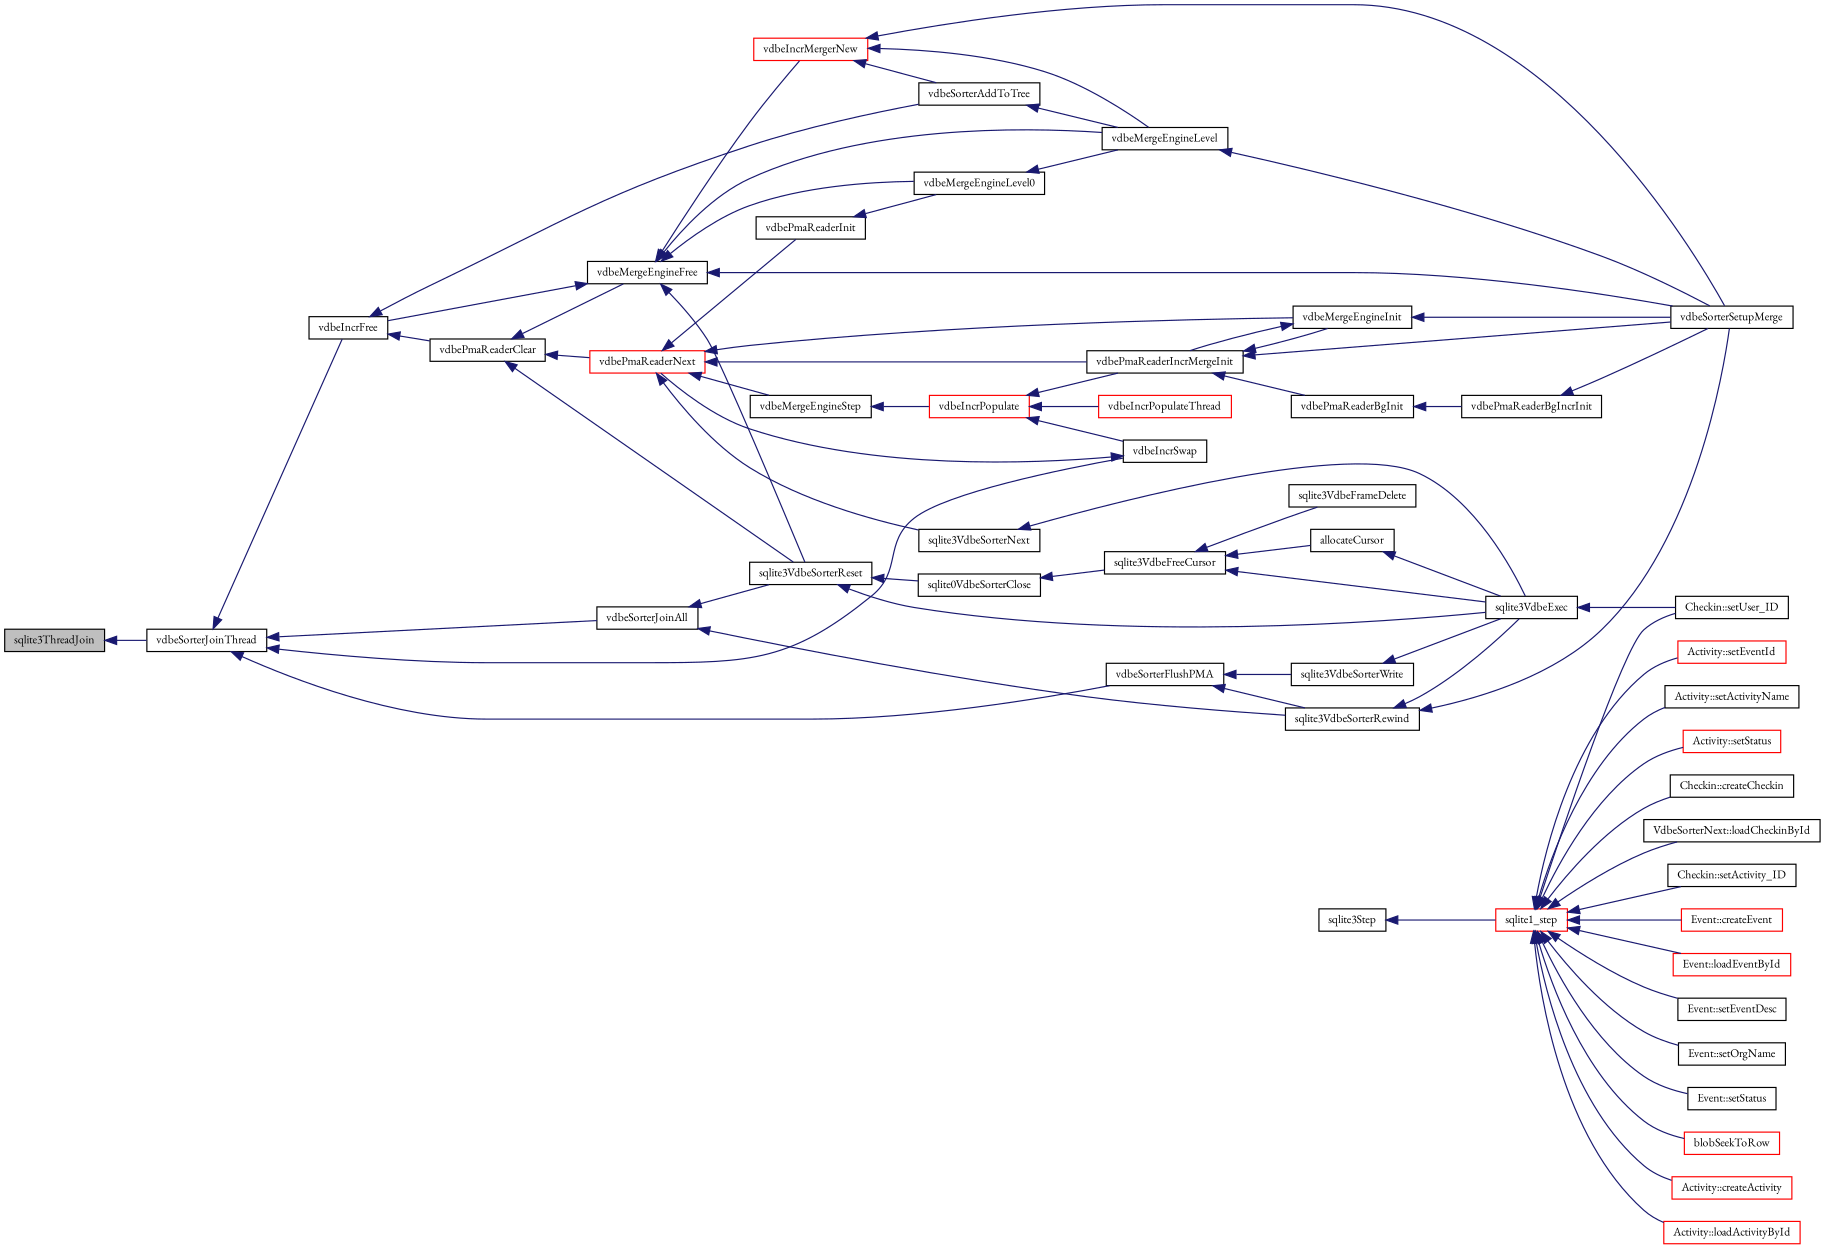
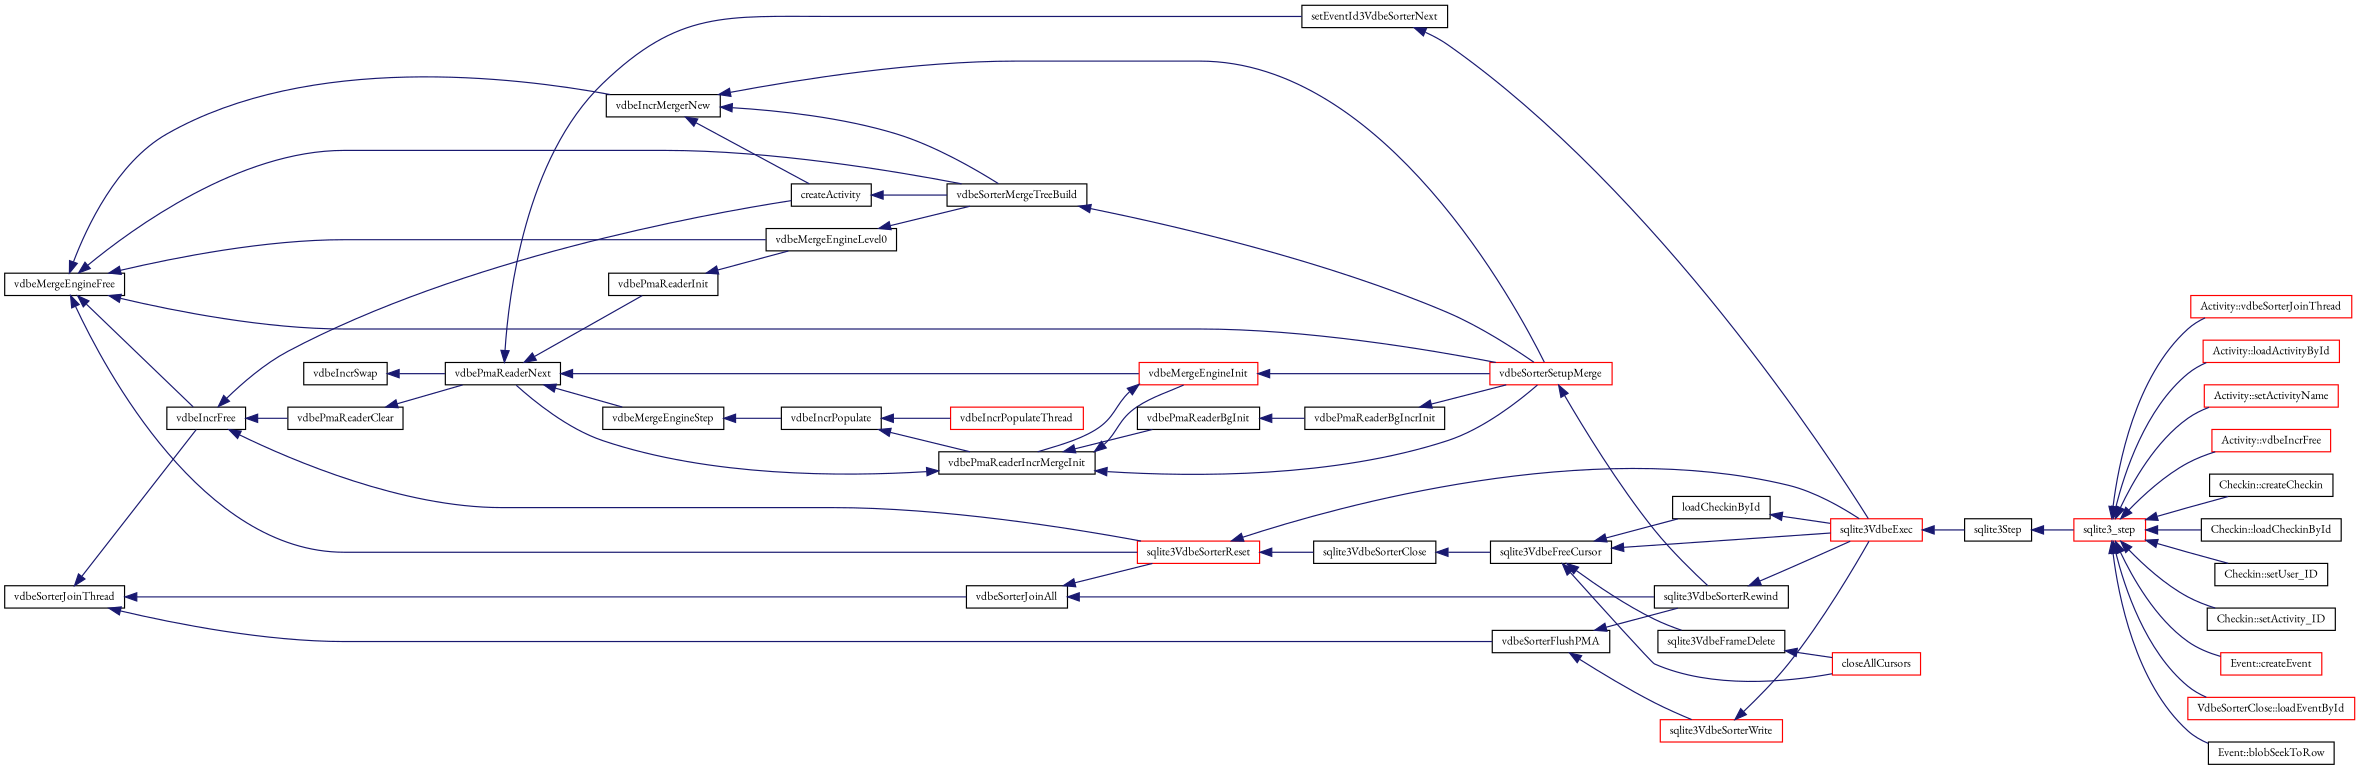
(811, 49) -> (663, 106)
(979, 94) -> (831, 195)
(1165, 139) -> (1017, 195)
(573, 309) -> none
(1352, 317) -> (1198, 374)
(1732, 317) -> (1551, 374)
(647, 362) -> (503, 374)
(902, 362) -> (712, 465)
(979, 407) -> (831, 418)
(1081, 431) -> none
(654, 465) -> (685, 508)
(979, 540) -> (1375, 16)
(1352, 540) -> (1721, 508)
(811, 573) -> (1198, 552)
(1646, 574) -> (1629, 496)
(979, 585) -> (1375, 552)
(1532, 607) -> (1876, 530)
(1633, 607) -> (1950, 530)
(55, 640) -> none
(1732, 652) -> none
(738, 659) -> none
none -> (1876, 664)
(1352, 674) -> (1721, 731)
(1732, 697) -> (2271, 396)
(1732, 741) -> (2271, 441)
(1732, 831) -> (2271, 530)
(1532, 920) -> (2110, 530)
(1732, 965) -> (2271, 709)
(1732, 1009) -> (2271, 753)
(1732, 1054) -> none
(1732, 1099) -> none
(1732, 1143) -> none
(1732, 1188) -> (2271, 307)
